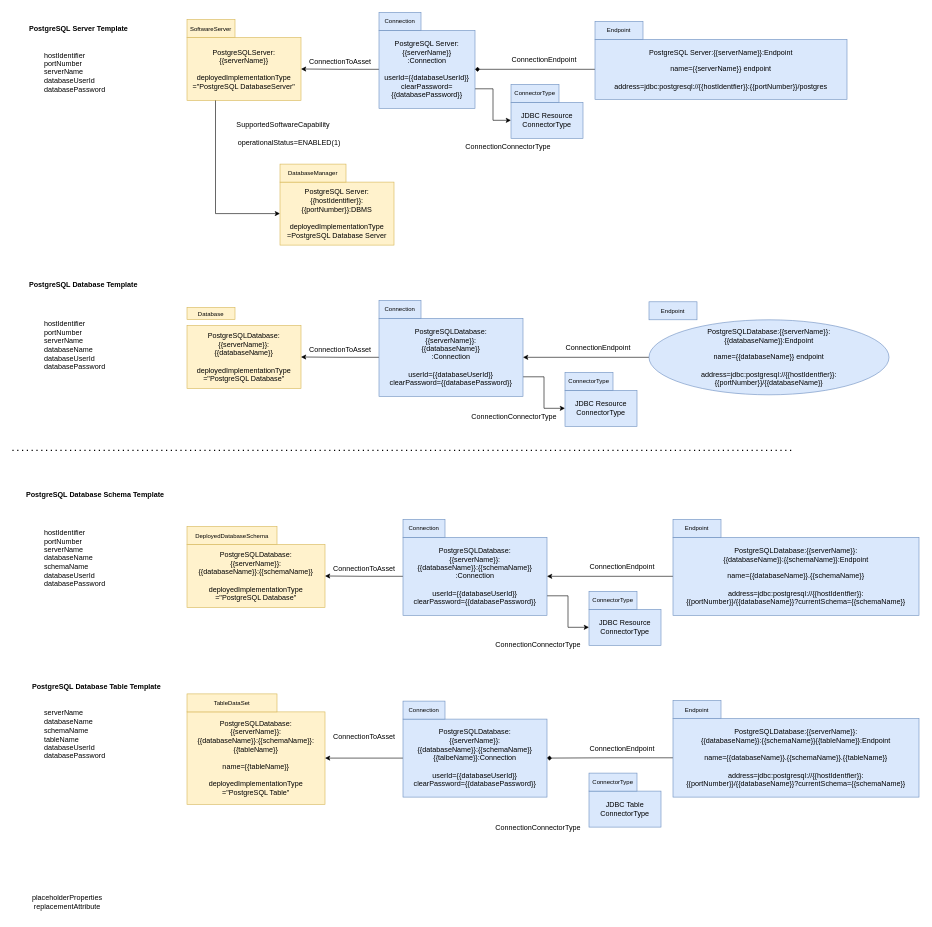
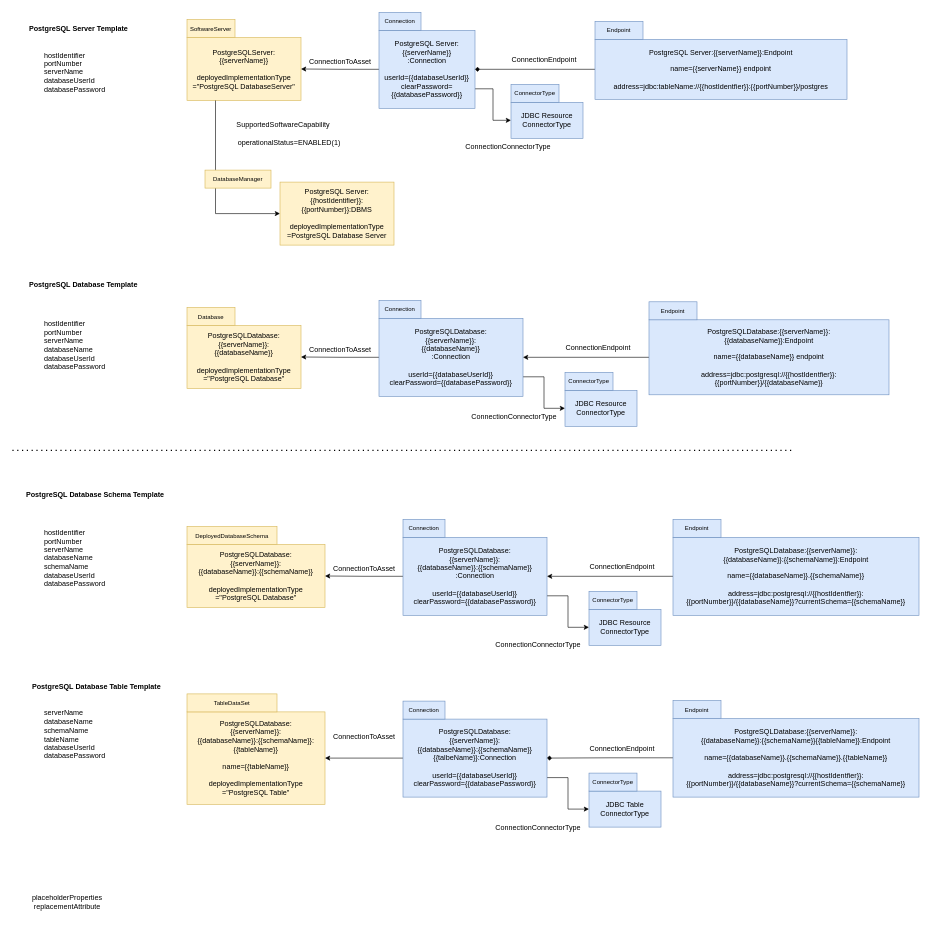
(721, 69) -> (721, 69)
(313, 173) -> (238, 179)
(211, 314) -> (211, 317)
(769, 357) -> (769, 357)
none -> (558, 778)
